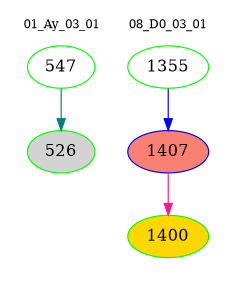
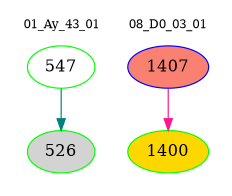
(62, 25) -> (62, 25)
(168, 67) -> none
